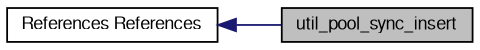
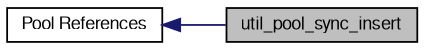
(112, 25) -> (85, 25)
